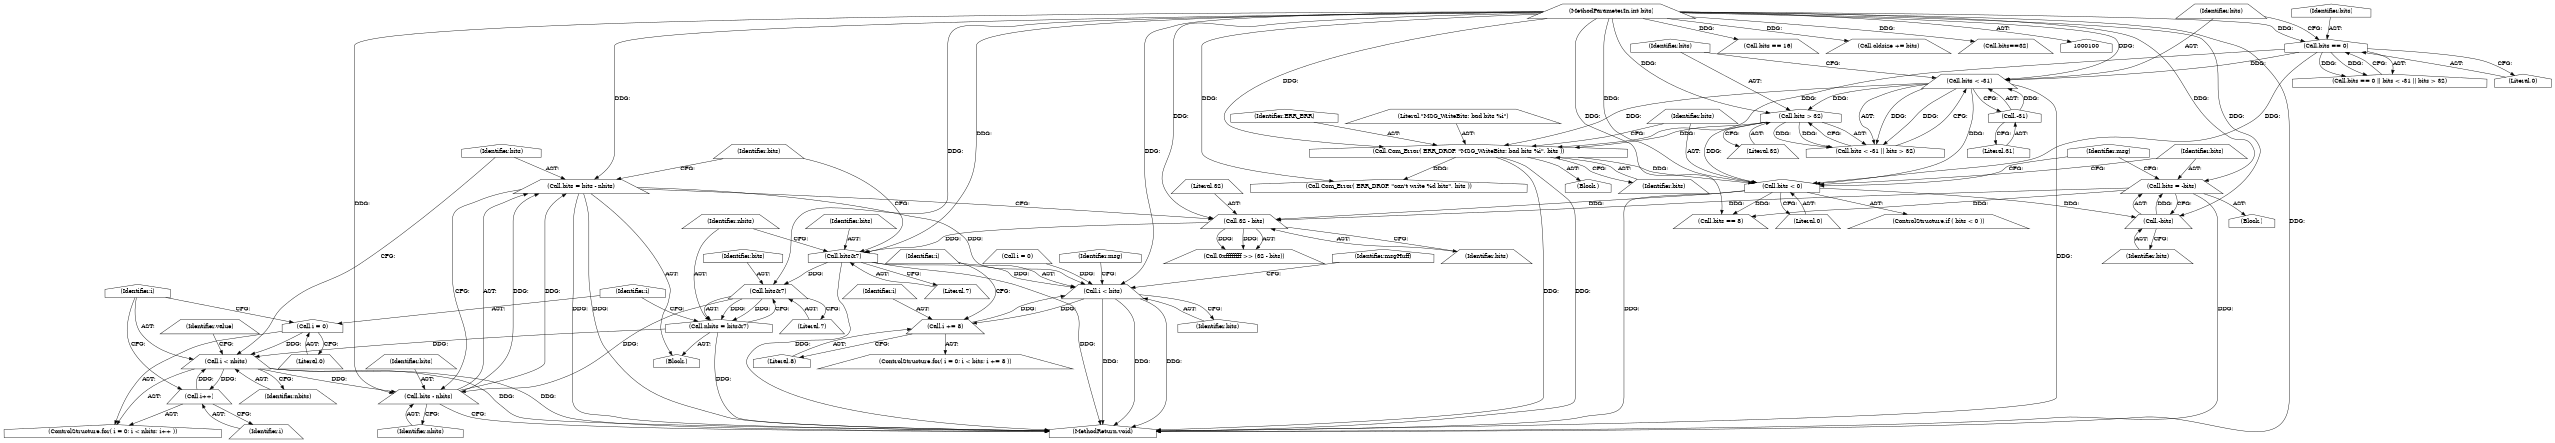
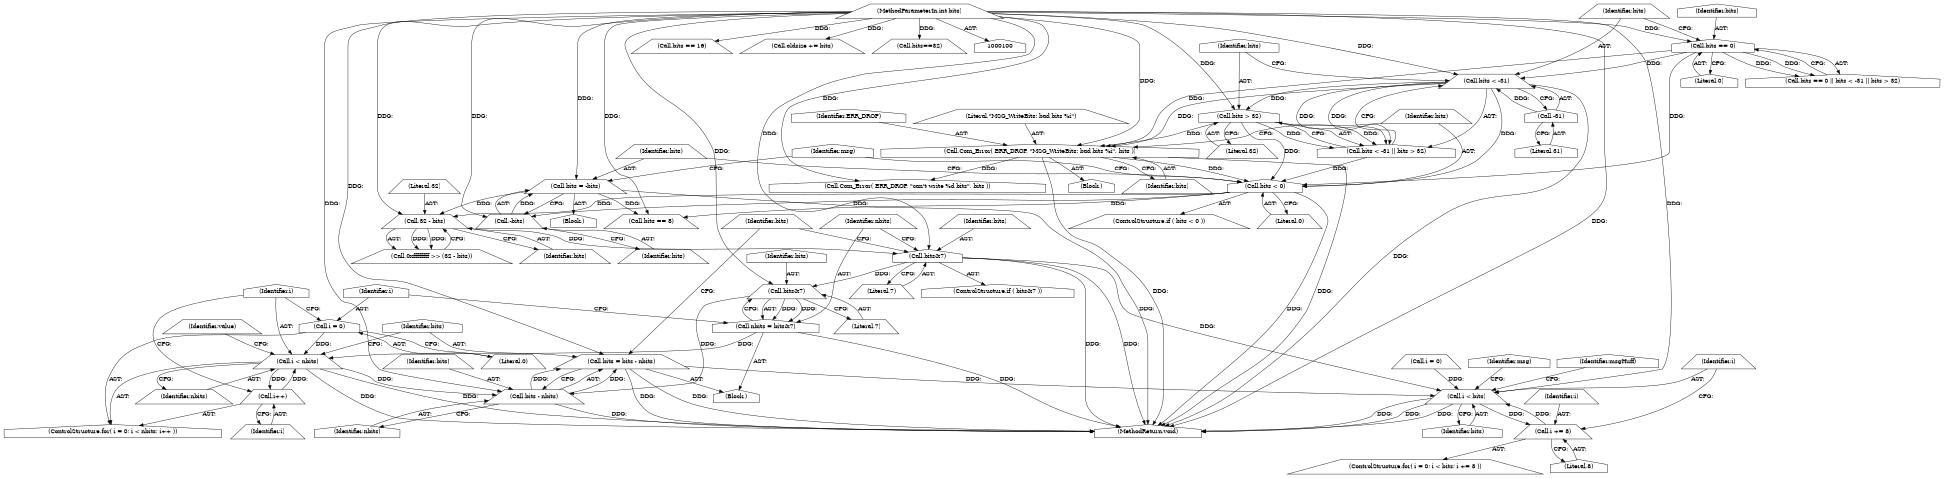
(1284, 116) -> (849, 116)
(1641, 143) -> (1326, 169)
(925, 201) -> (451, 241)
none -> (998, 292)
(479, 414) -> (620, 414)
